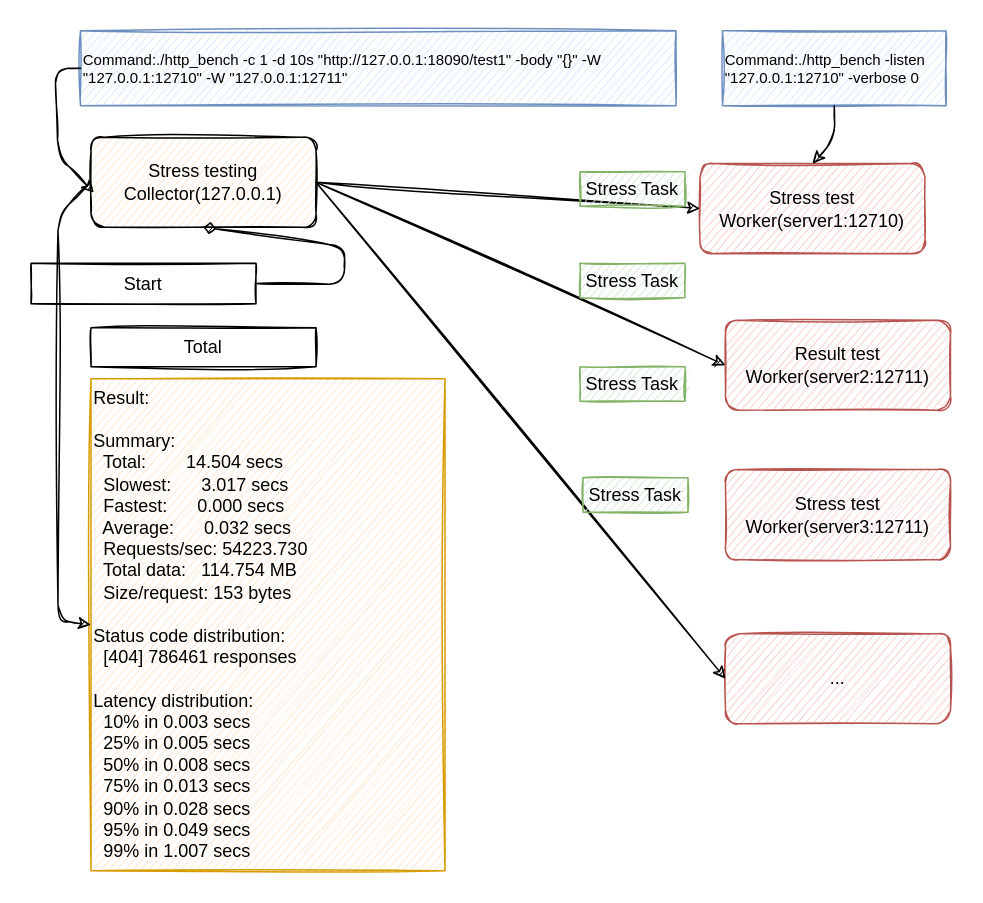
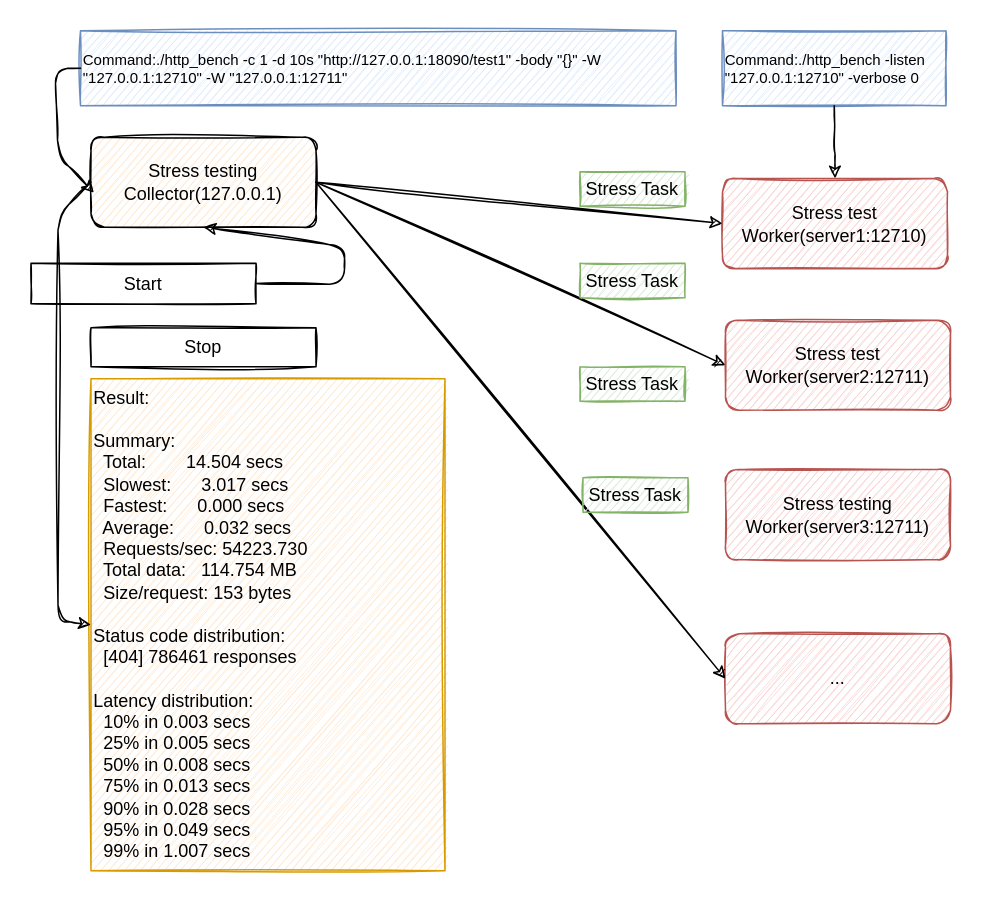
(812, 209) -> (835, 224)
(216, 229) -> (215, 229)
(203, 347) -> (203, 347)
(838, 365) -> (838, 365)
(838, 515) -> (838, 515)
